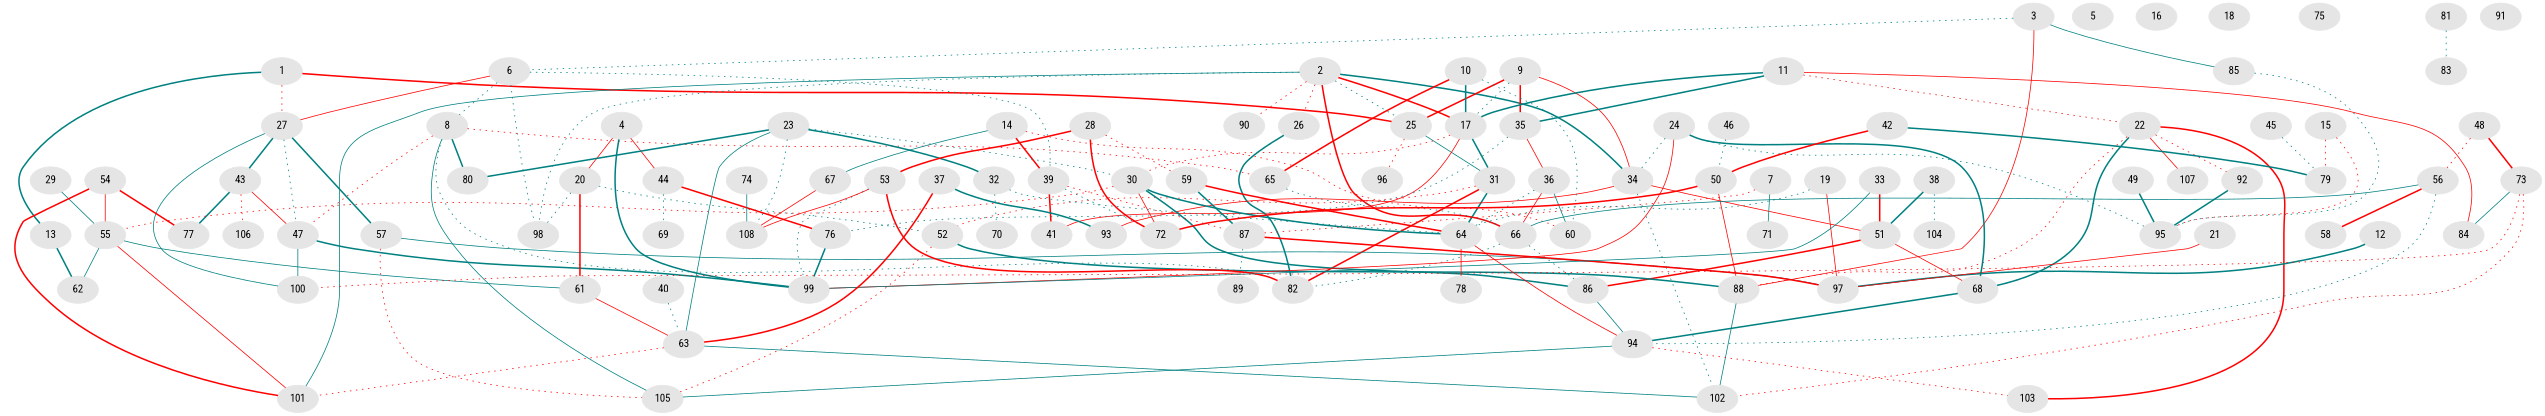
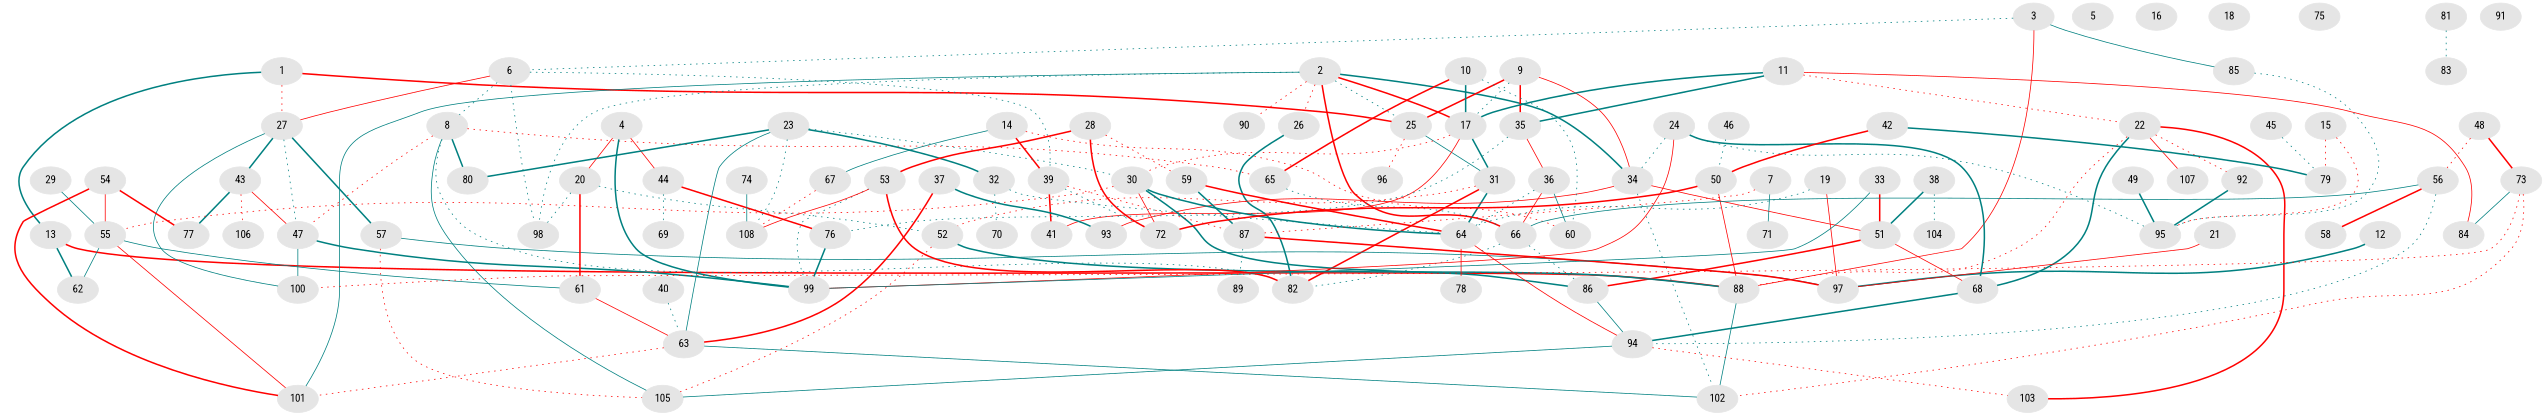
(788, 208) -> (788, 208)
none -> (519, 270)
